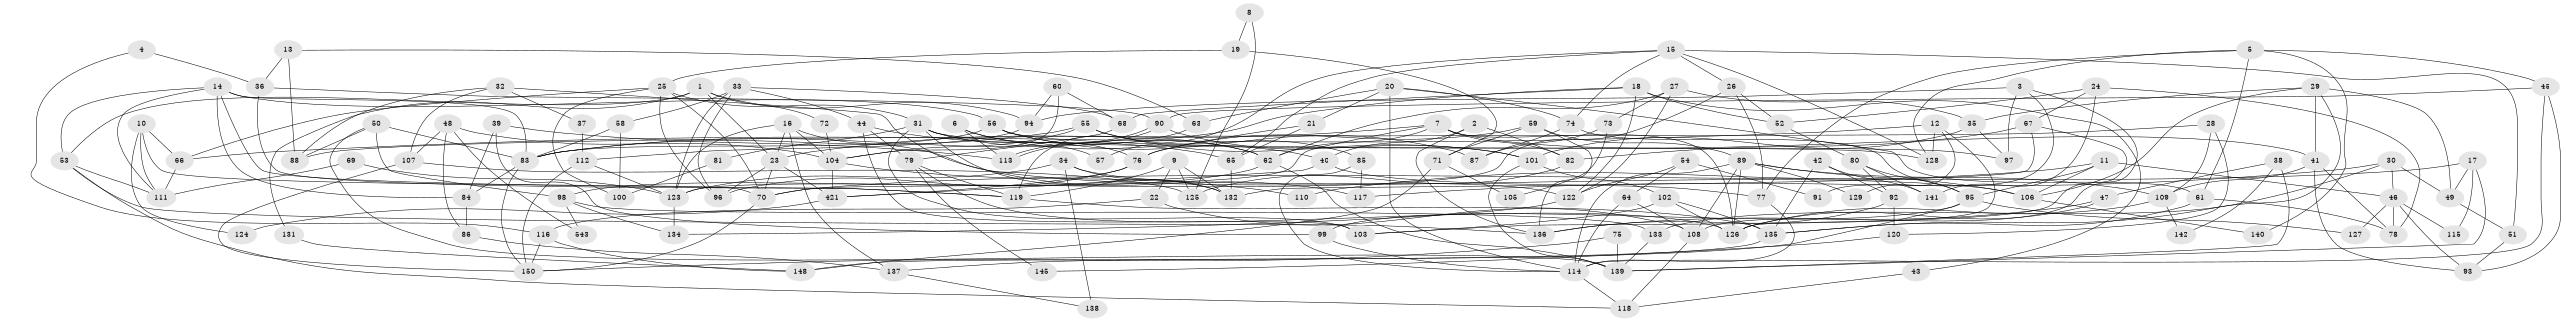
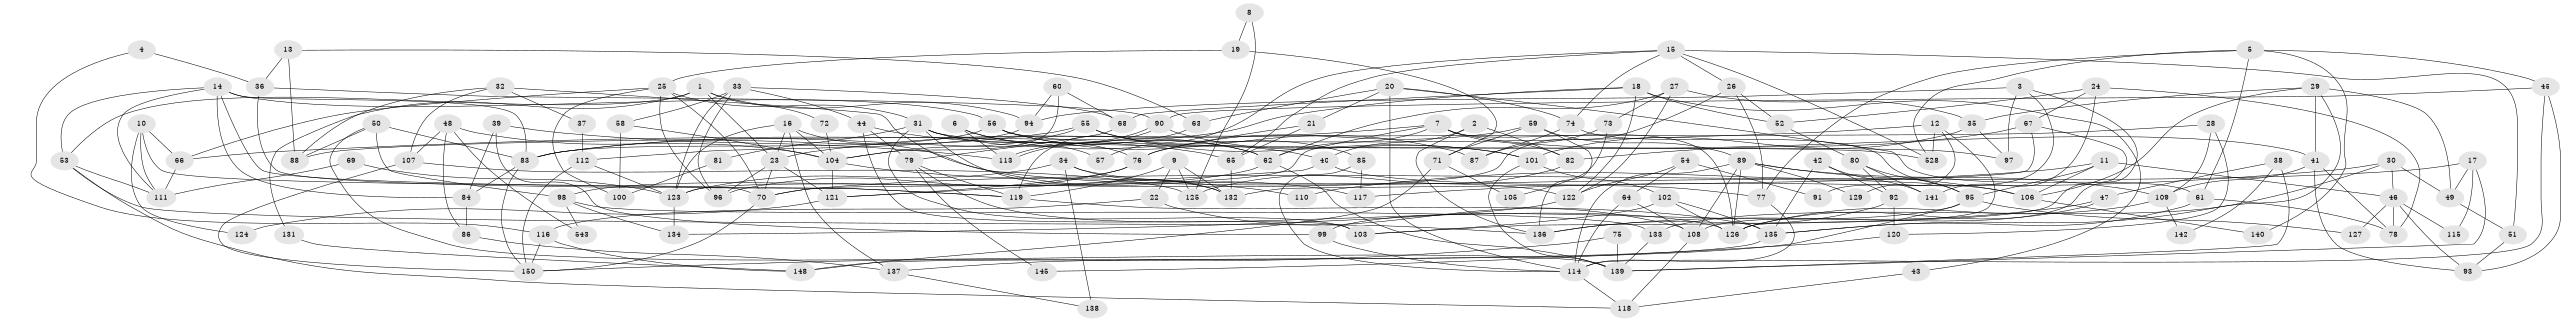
(564, 147) -> (690, 134)
(1932, 161) -> (1932, 161)
(832, 198) -> (832, 198)
